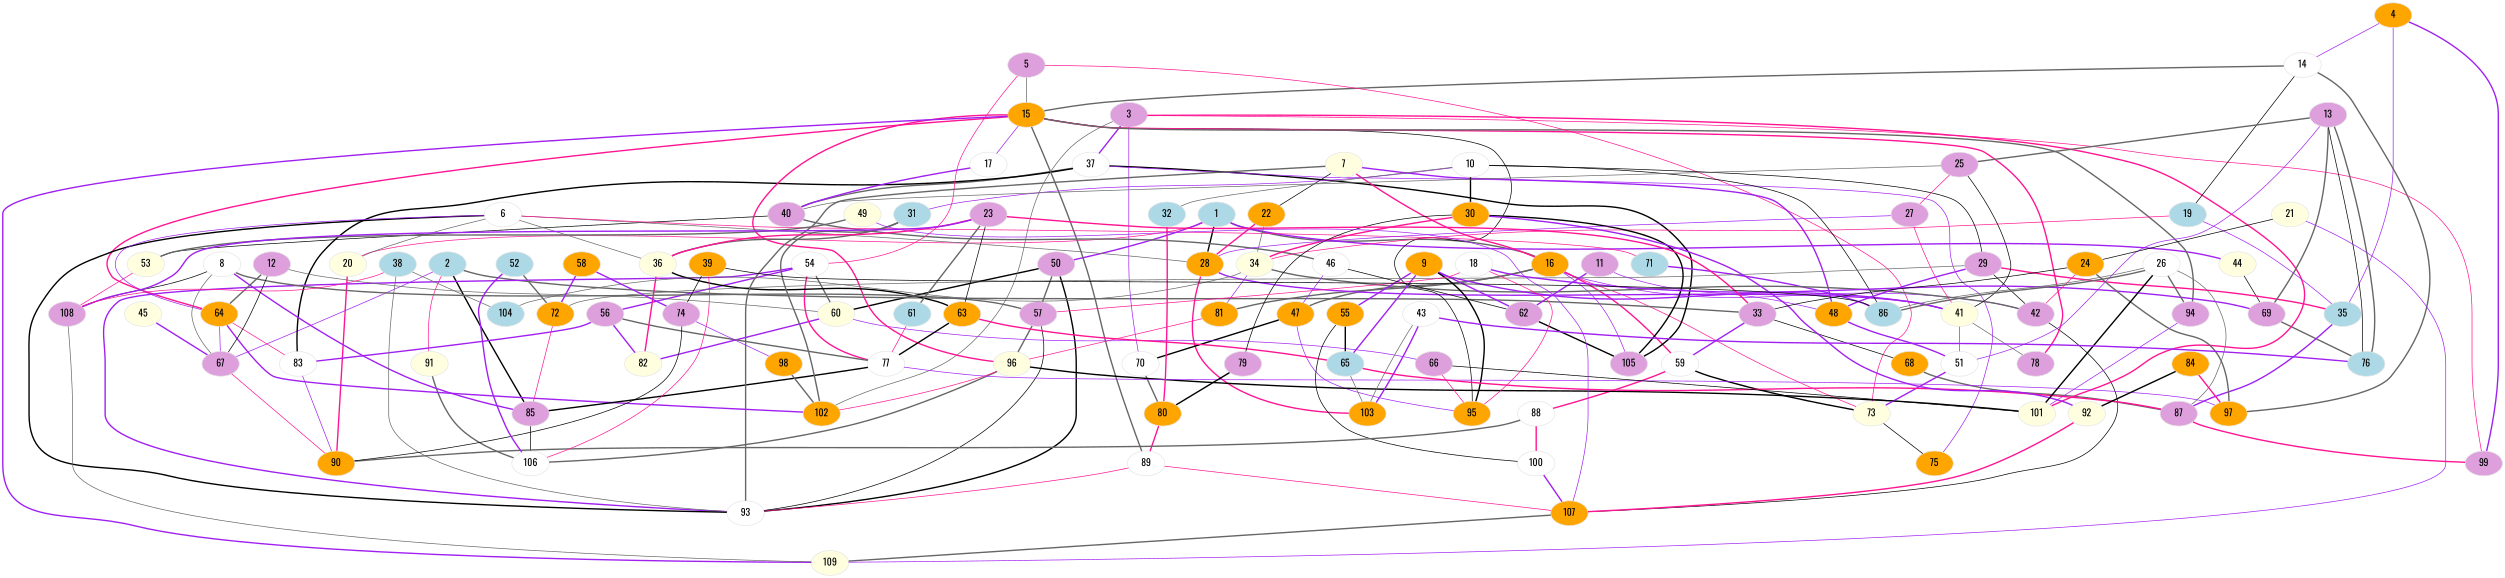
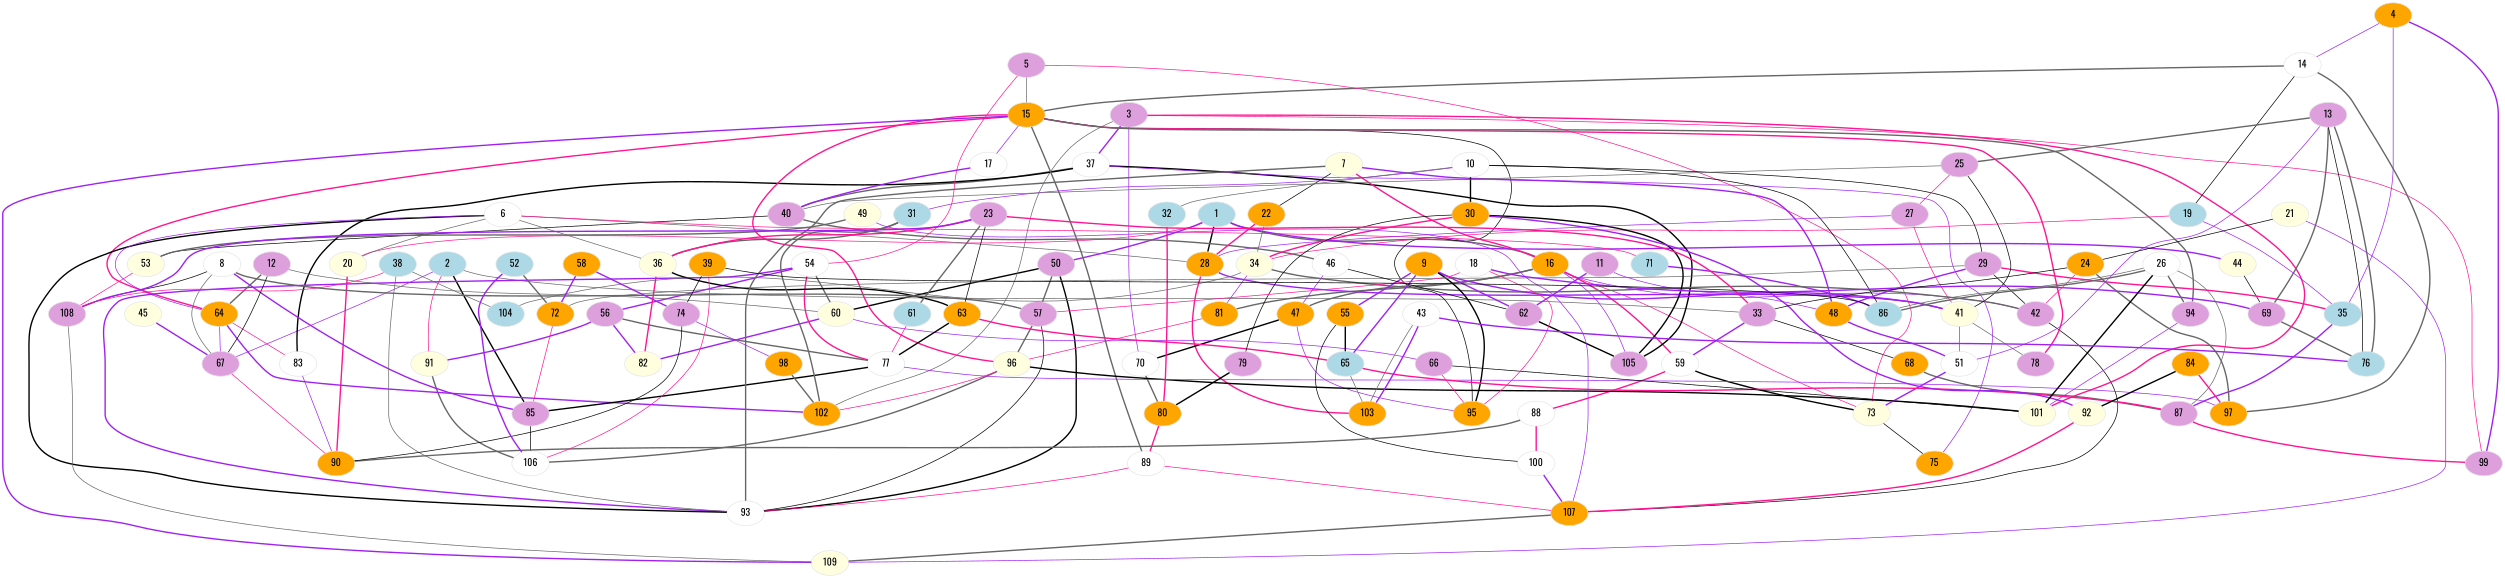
(1356, 299) -> (1356, 299)
(454, 345) -> (520, 344)
